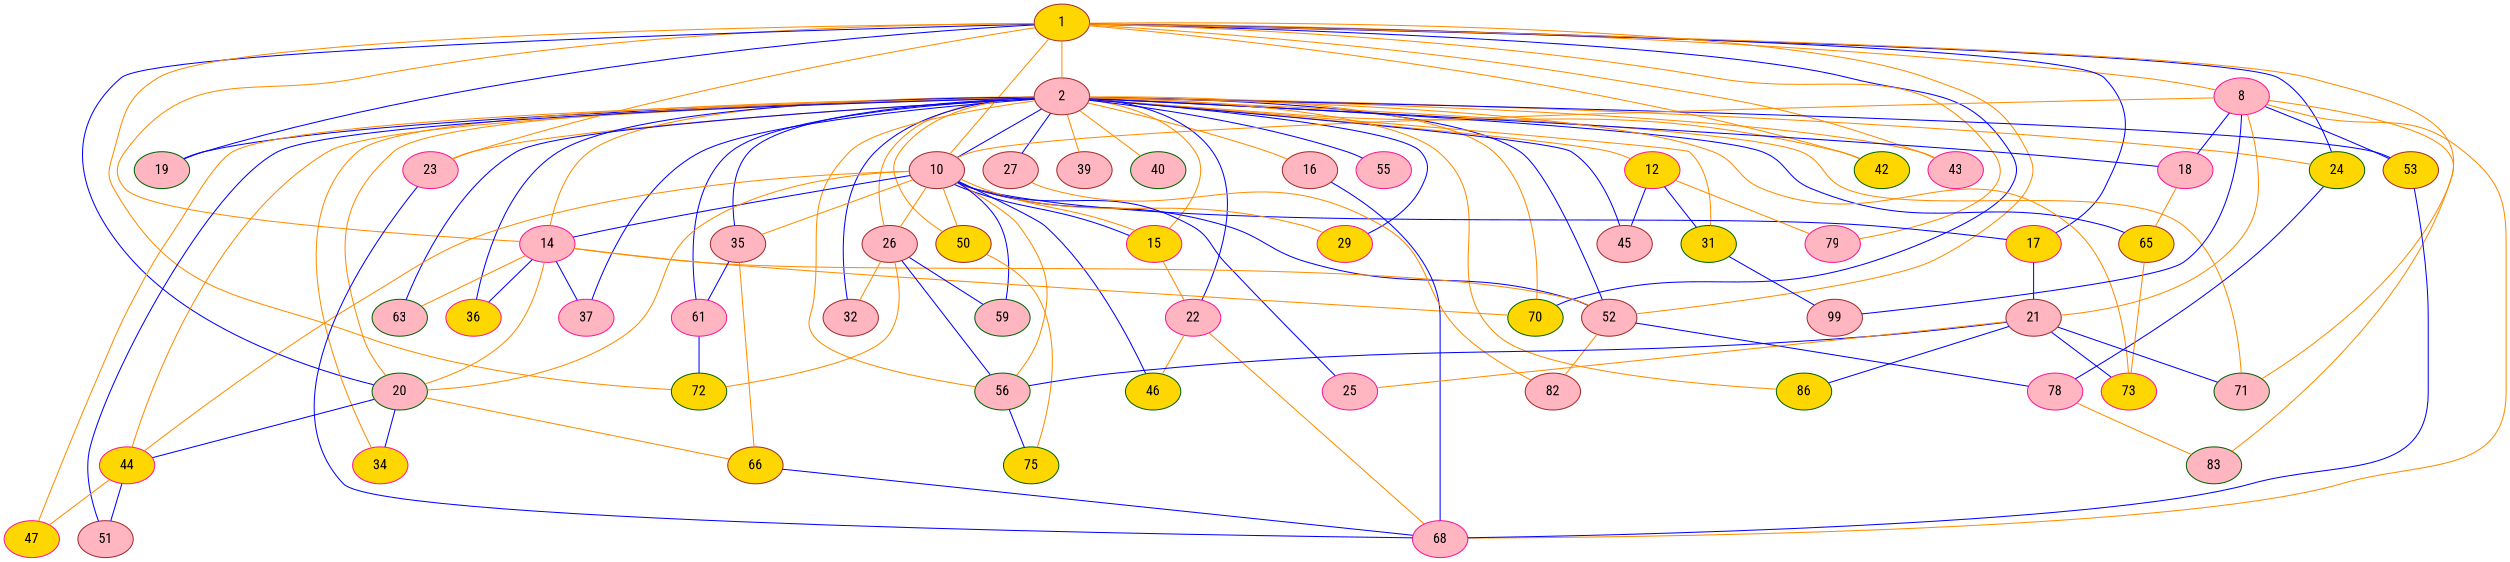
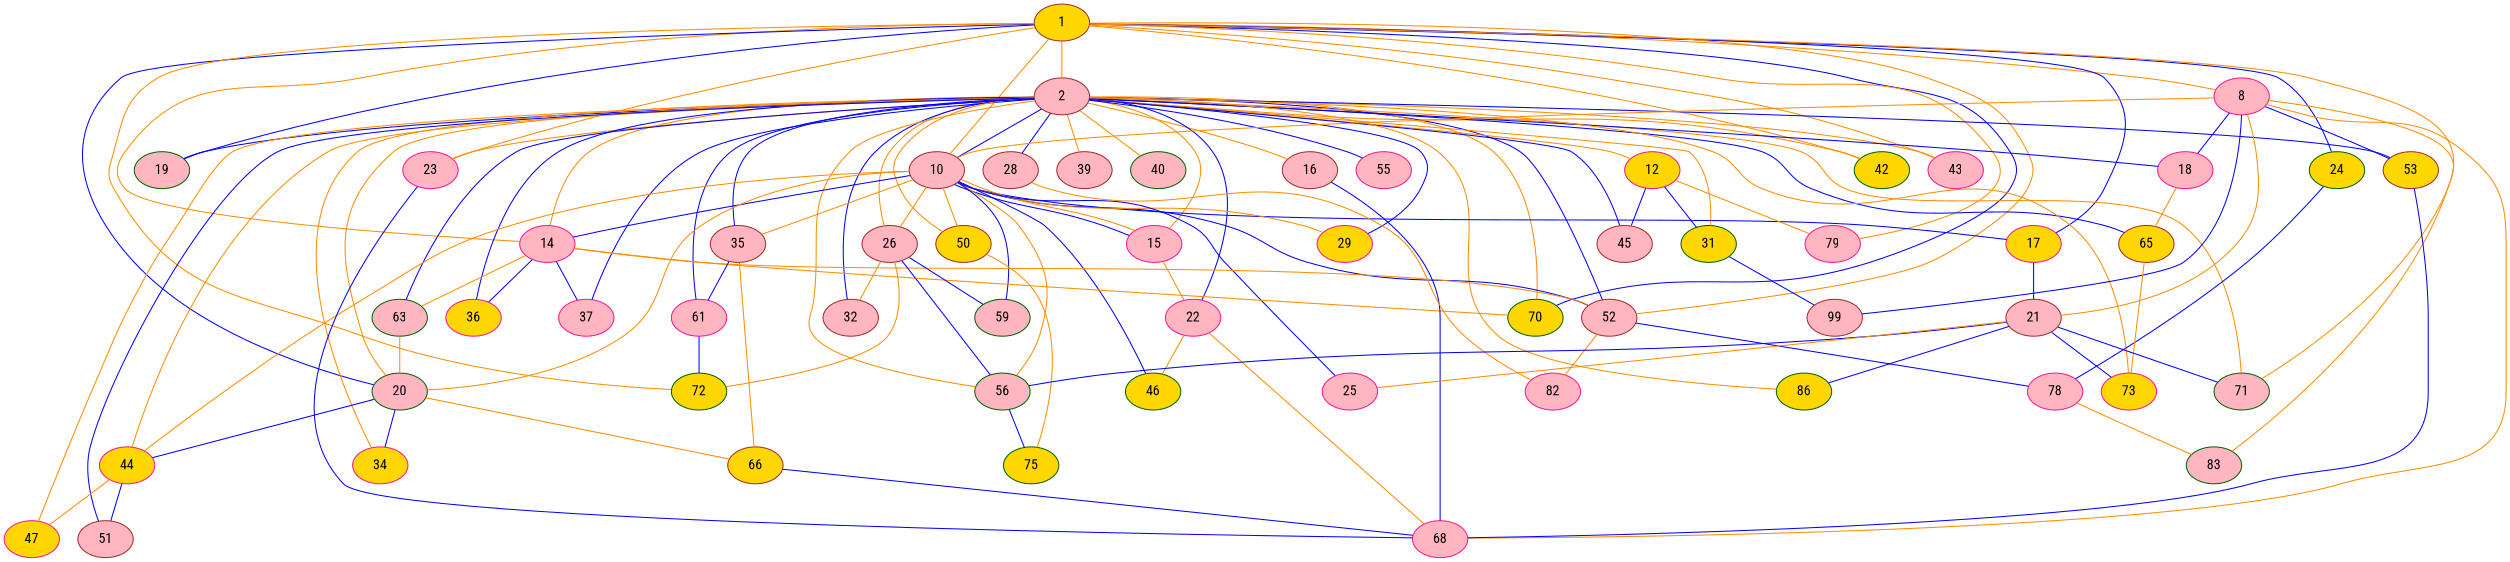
(1884, 125) -> none
(1011, 170) -> (1011, 170)
(1154, 244) -> (1154, 244)
(504, 342) -> (400, 355)
(1553, 392) -> (1553, 392)
